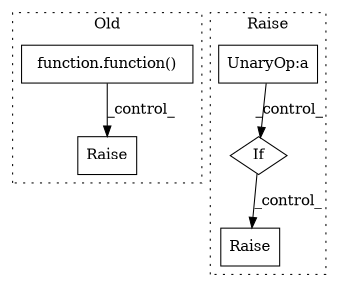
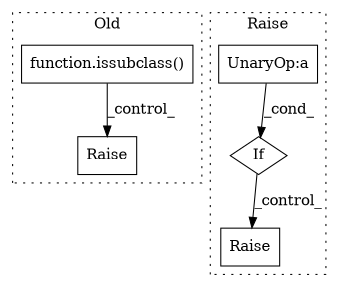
(107, 64) -> (107, 64)
(289, 110) -> (289, 110)
